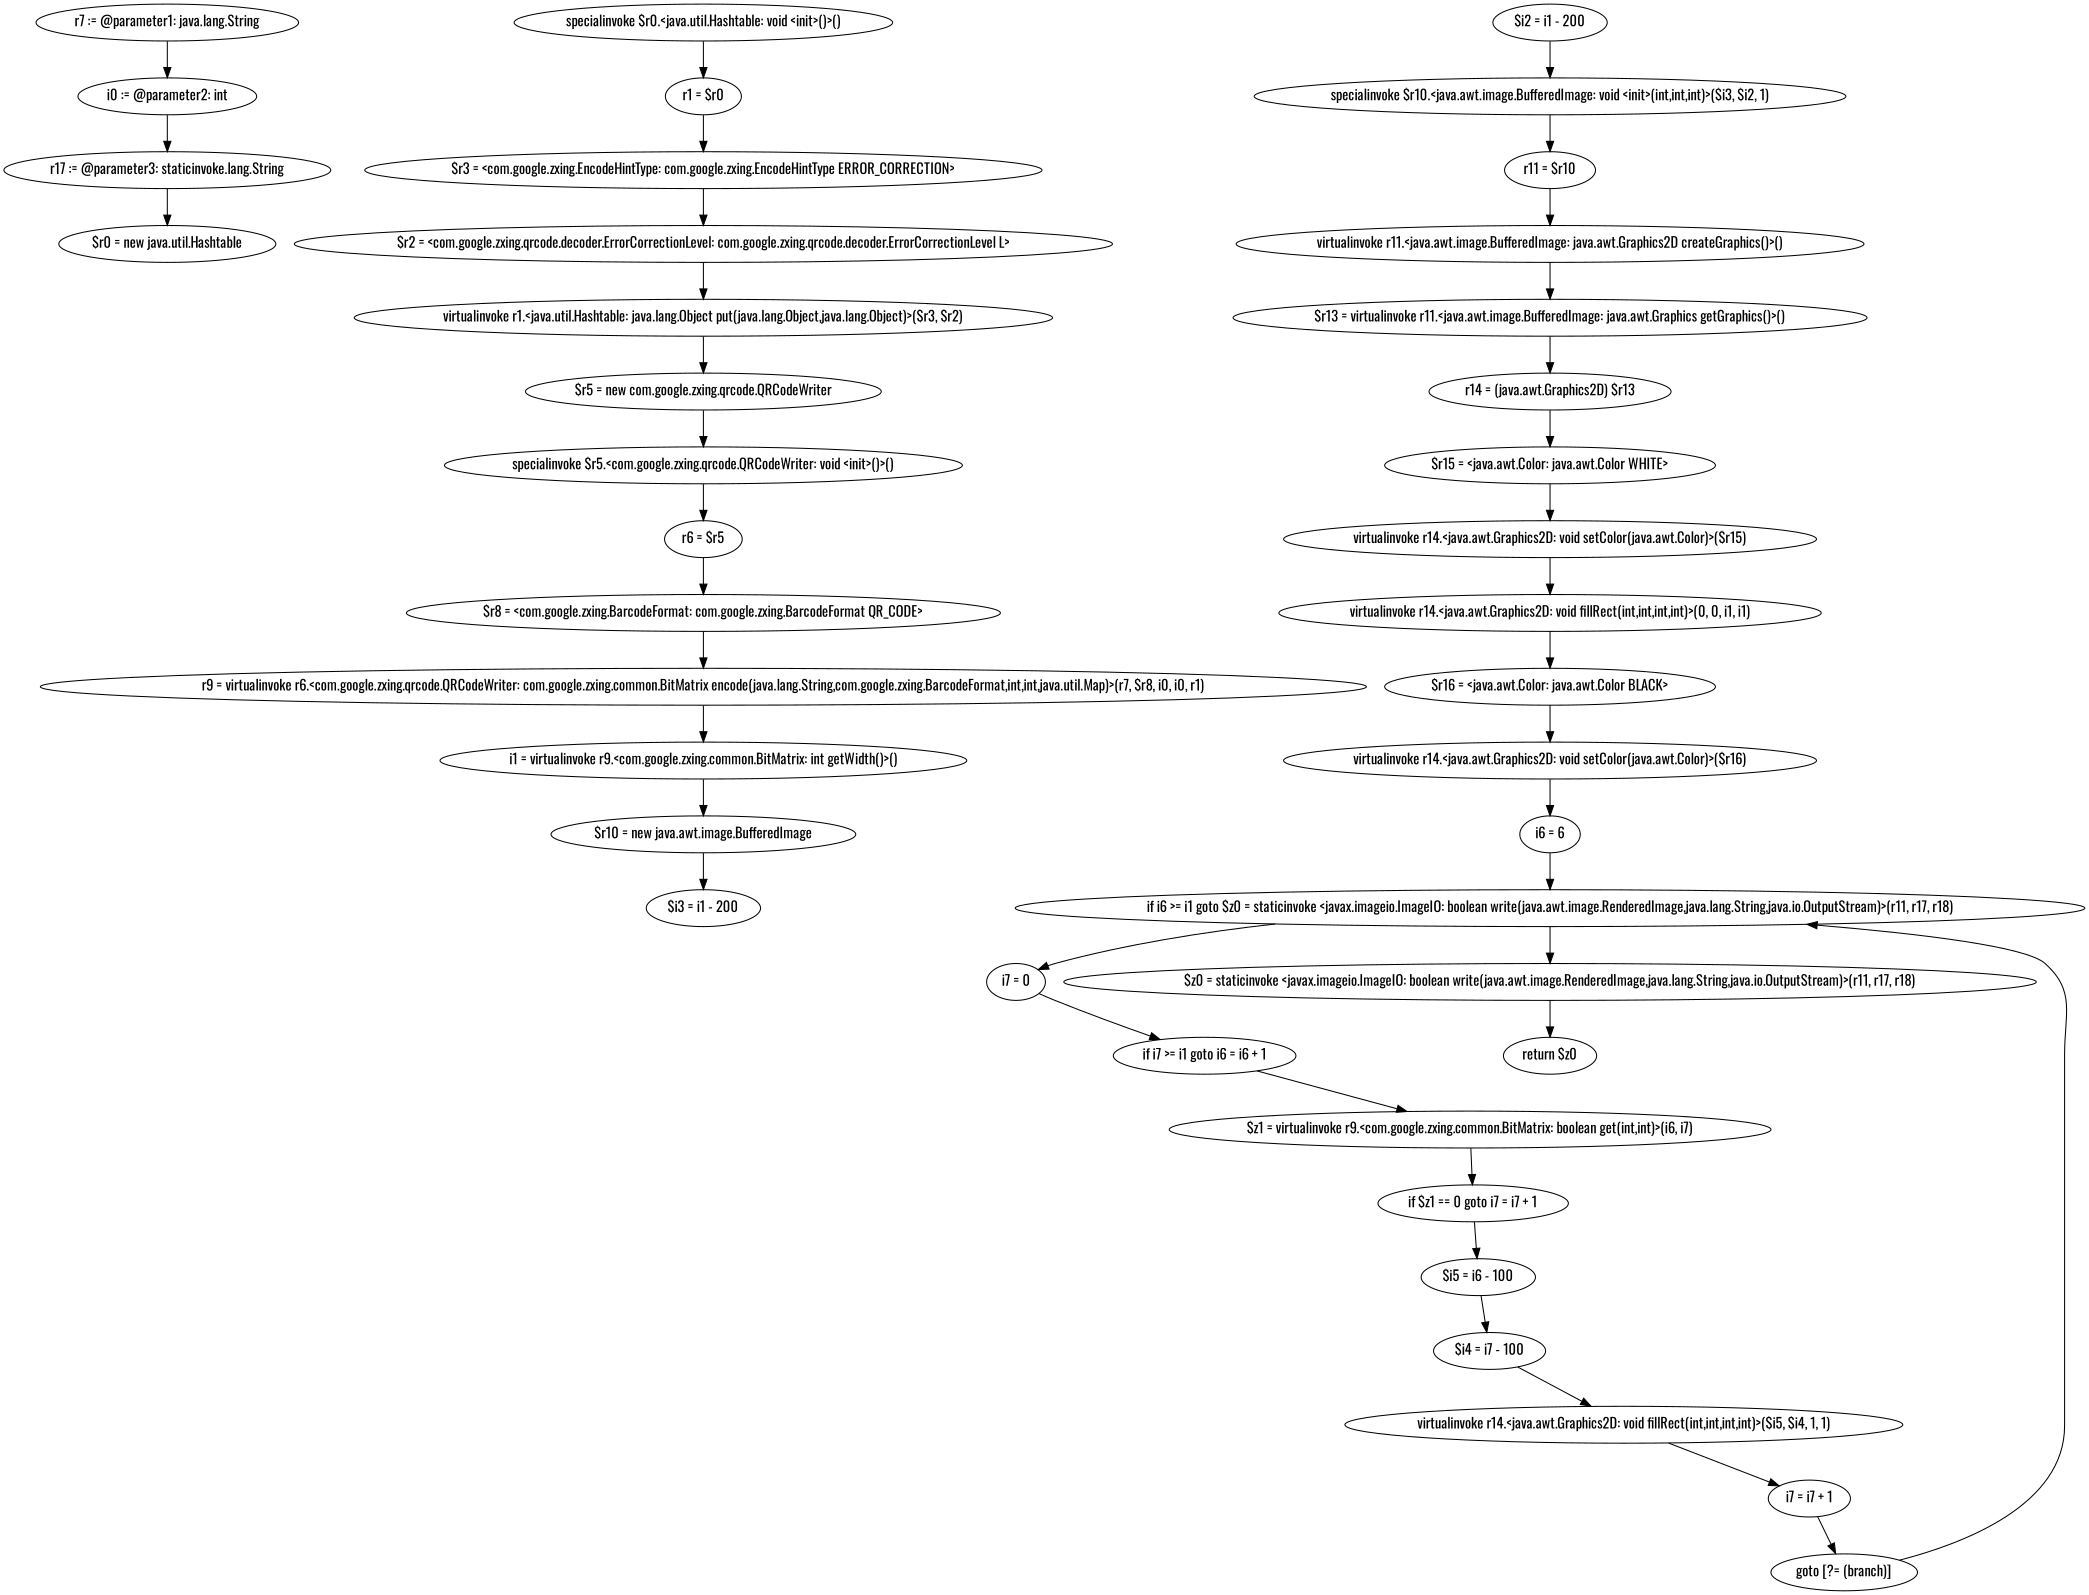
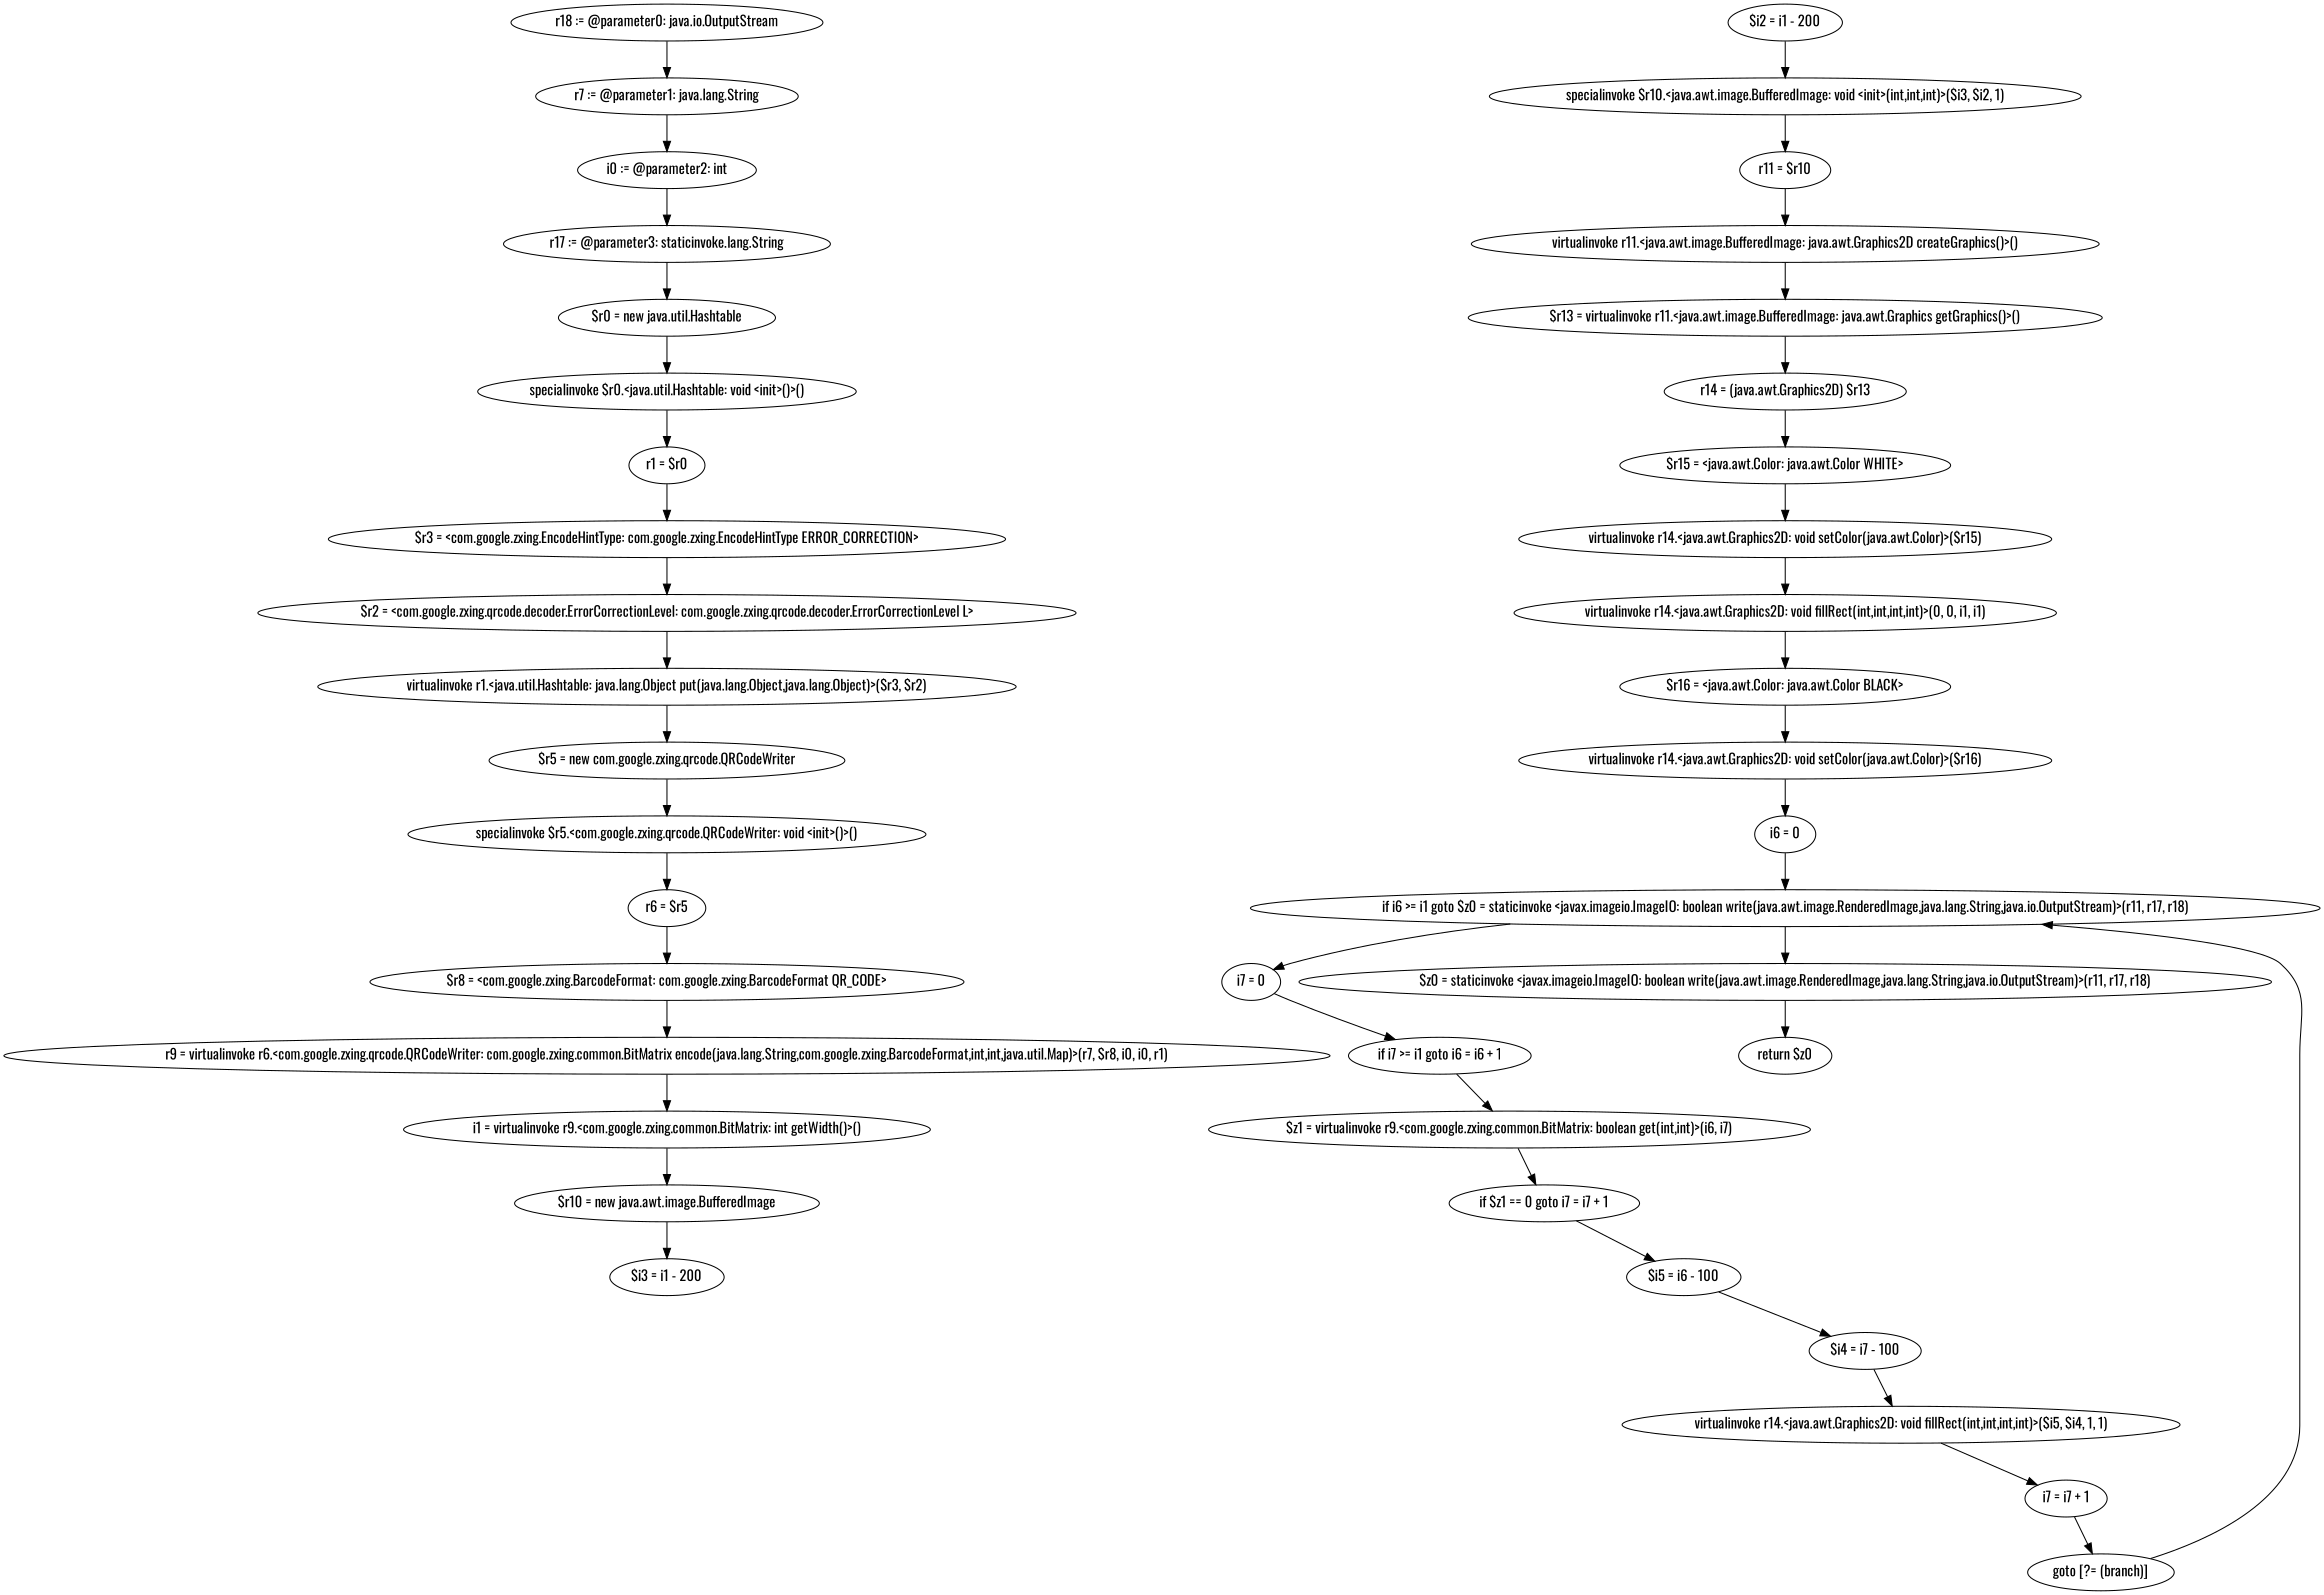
none -> (667, 23)
none -> (667, 350)
(1550, 834) -> (1785, 834)
